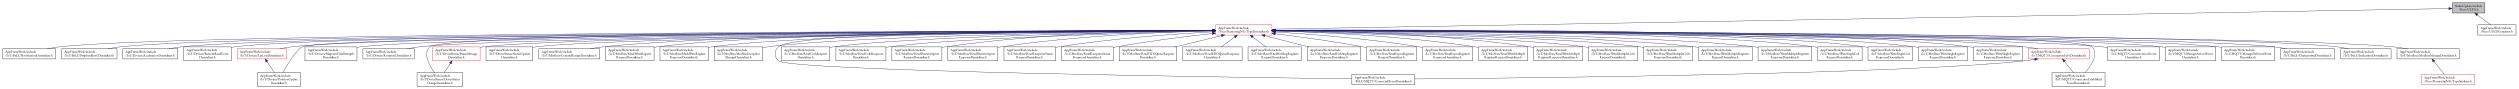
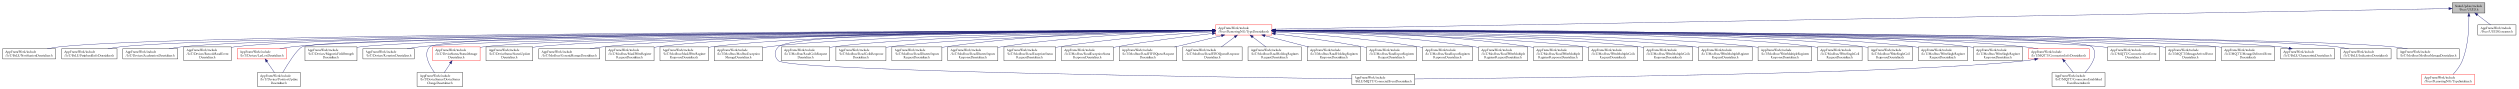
(1781, 34) -> (1781, 34)
(2439, 68) -> (2466, 47)
